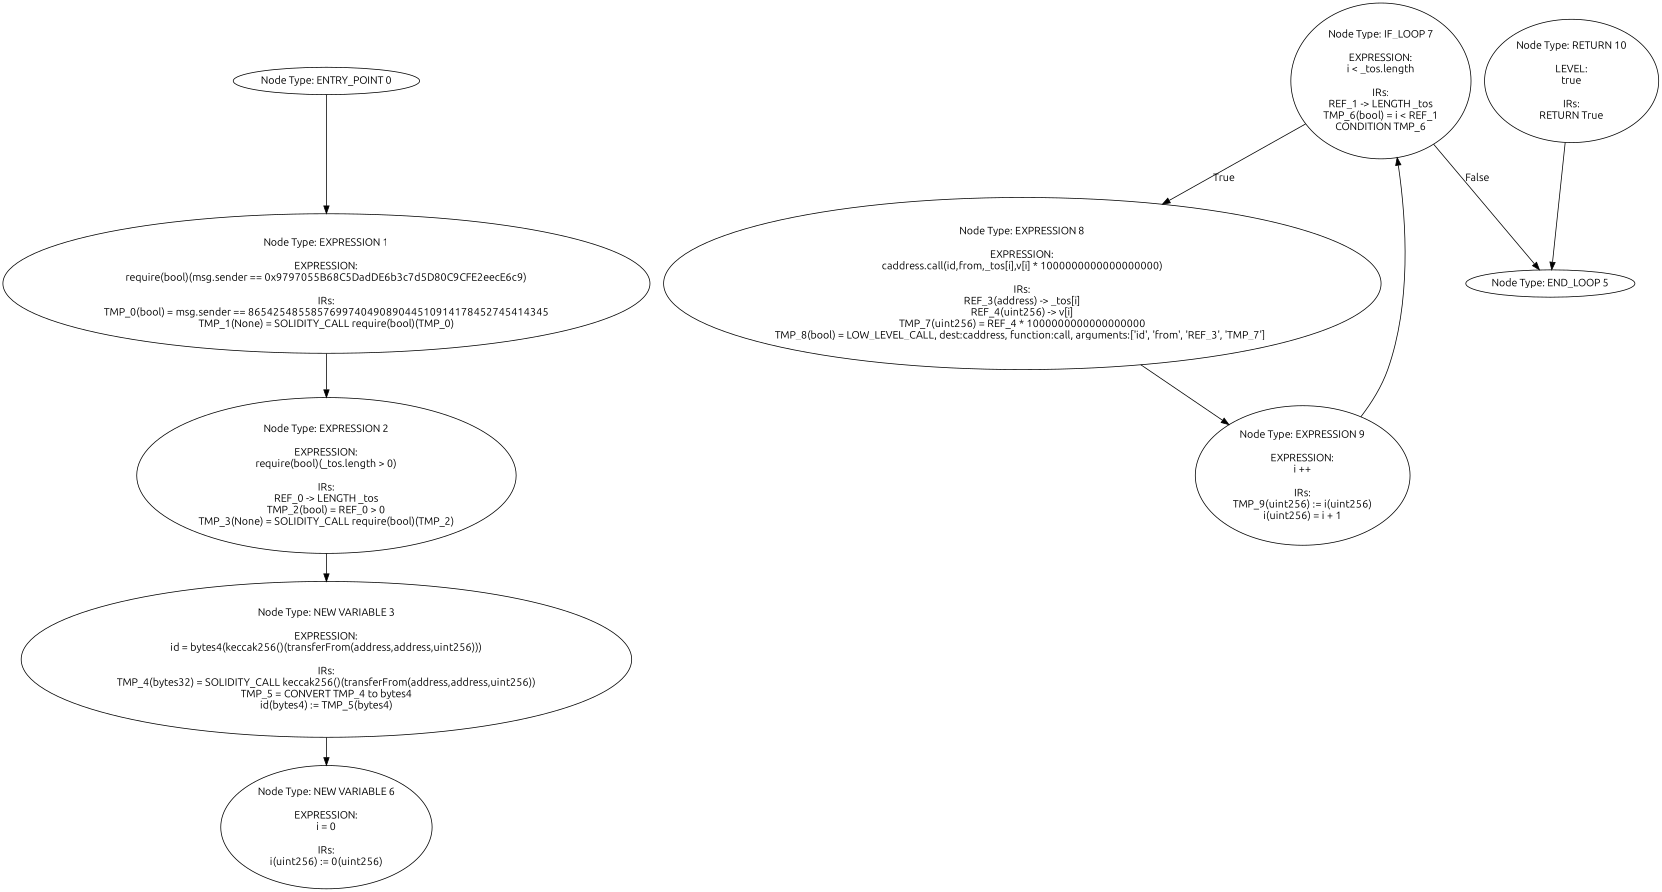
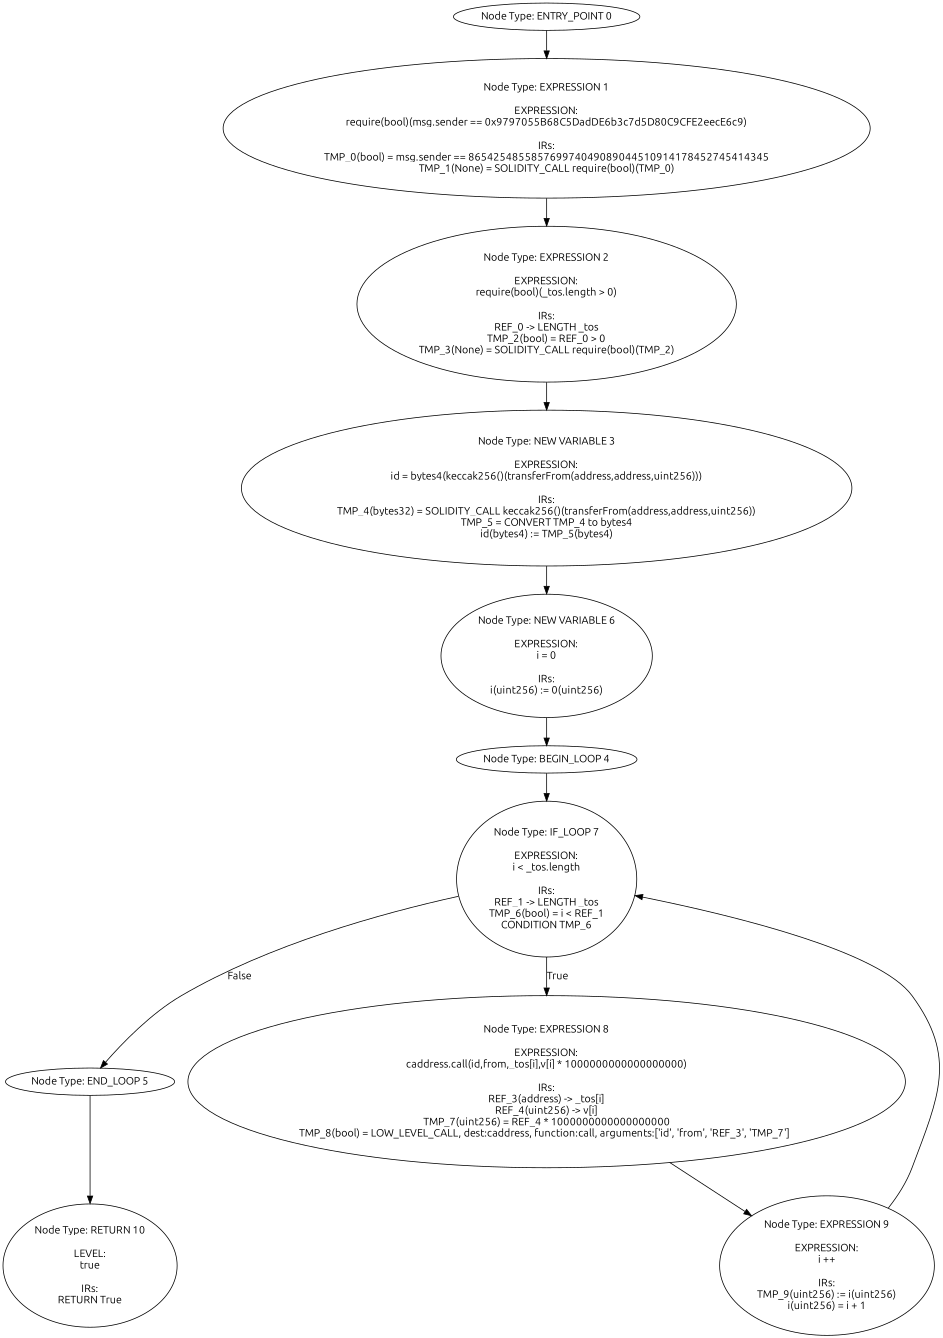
(1559, 202) -> (90, 1146)
none -> (547, 759)
